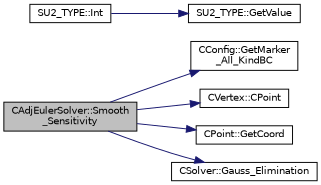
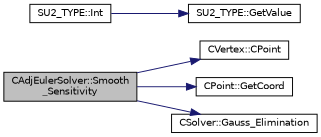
(244, 56) -> none
